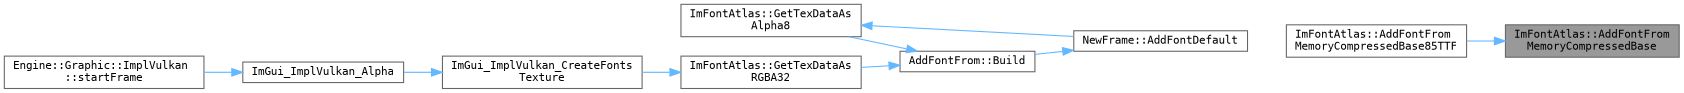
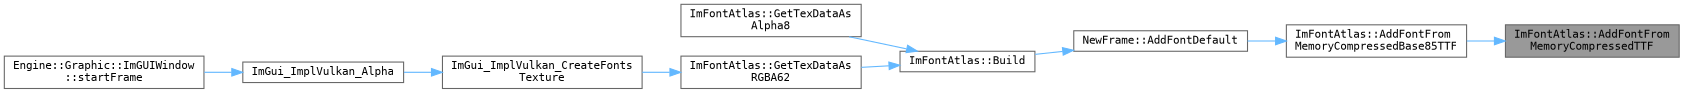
(973, 31) -> (1261, 41)
(1592, 41) -> (1592, 41)
(967, 62) -> (967, 62)
(104, 72) -> (104, 72)
(771, 72) -> (771, 72)
